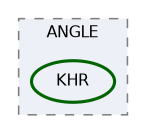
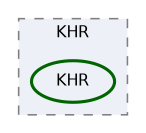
(73, 33) -> (73, 33)
